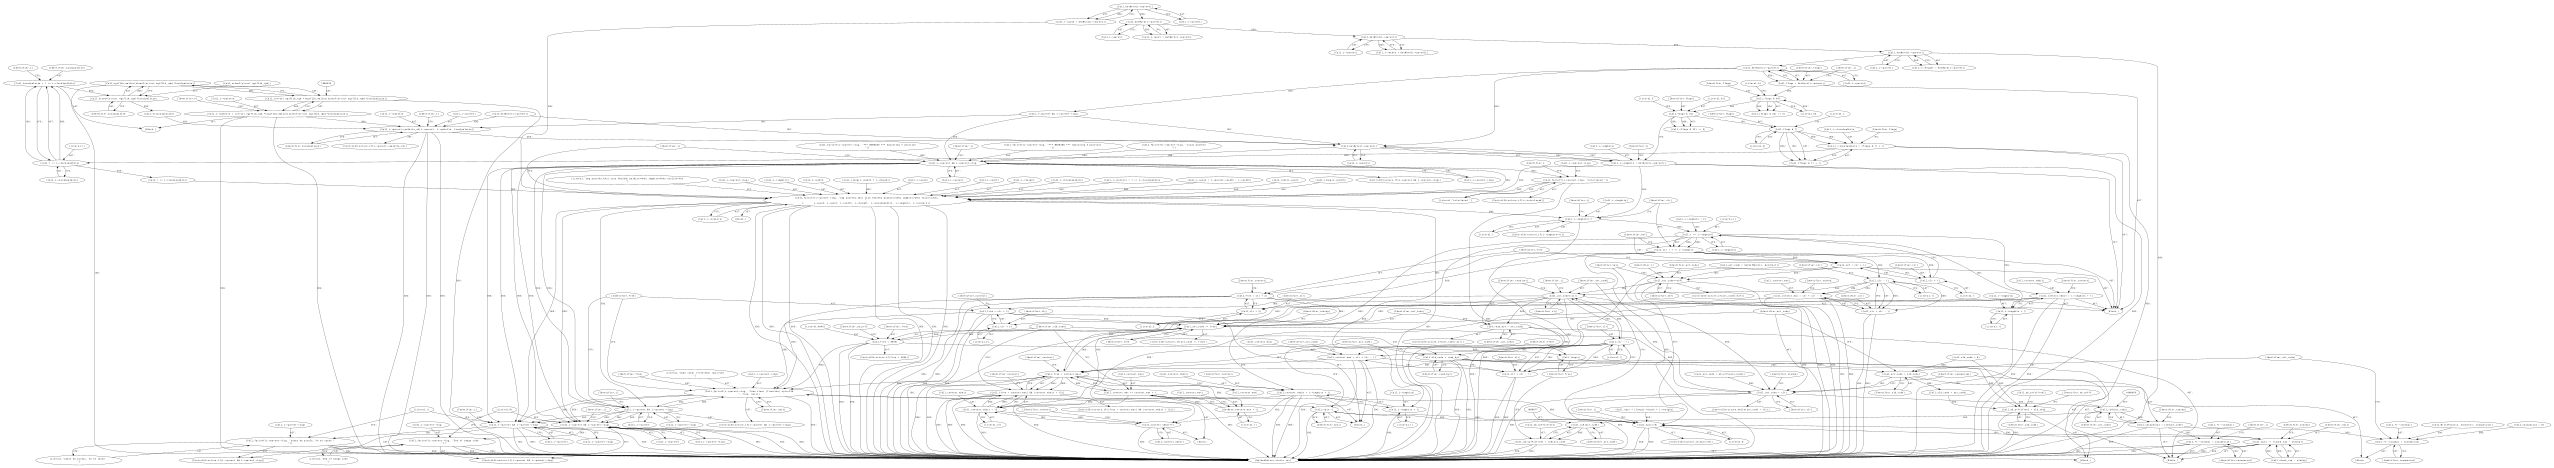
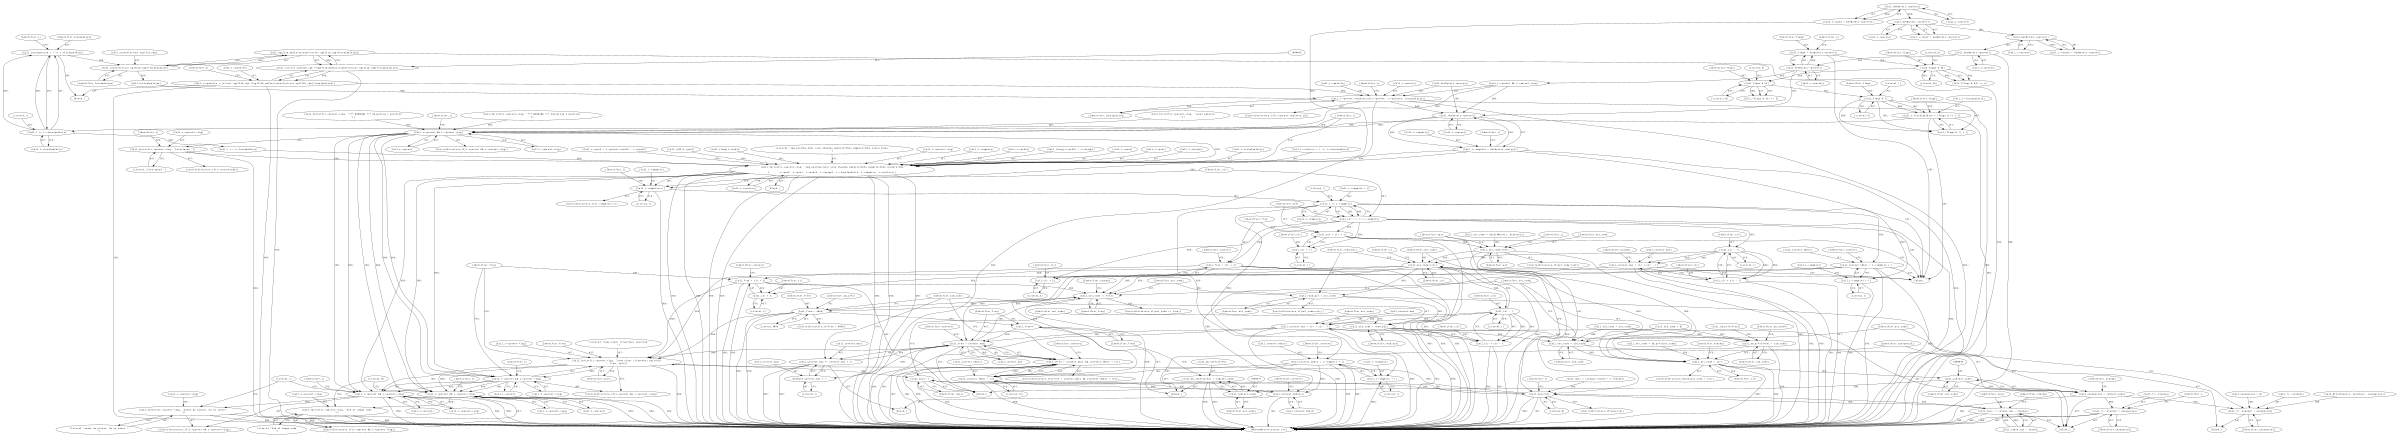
(1939, 68) -> none
(1659, 137) -> (1739, 91)
(1839, 243) -> (1364, 209)
none -> (790, 318)
(1505, 327) -> (1318, 296)
(1499, 332) -> none
(1571, 357) -> (1026, 327)
(1924, 383) -> (1589, 334)
(2078, 393) -> (1772, 327)
